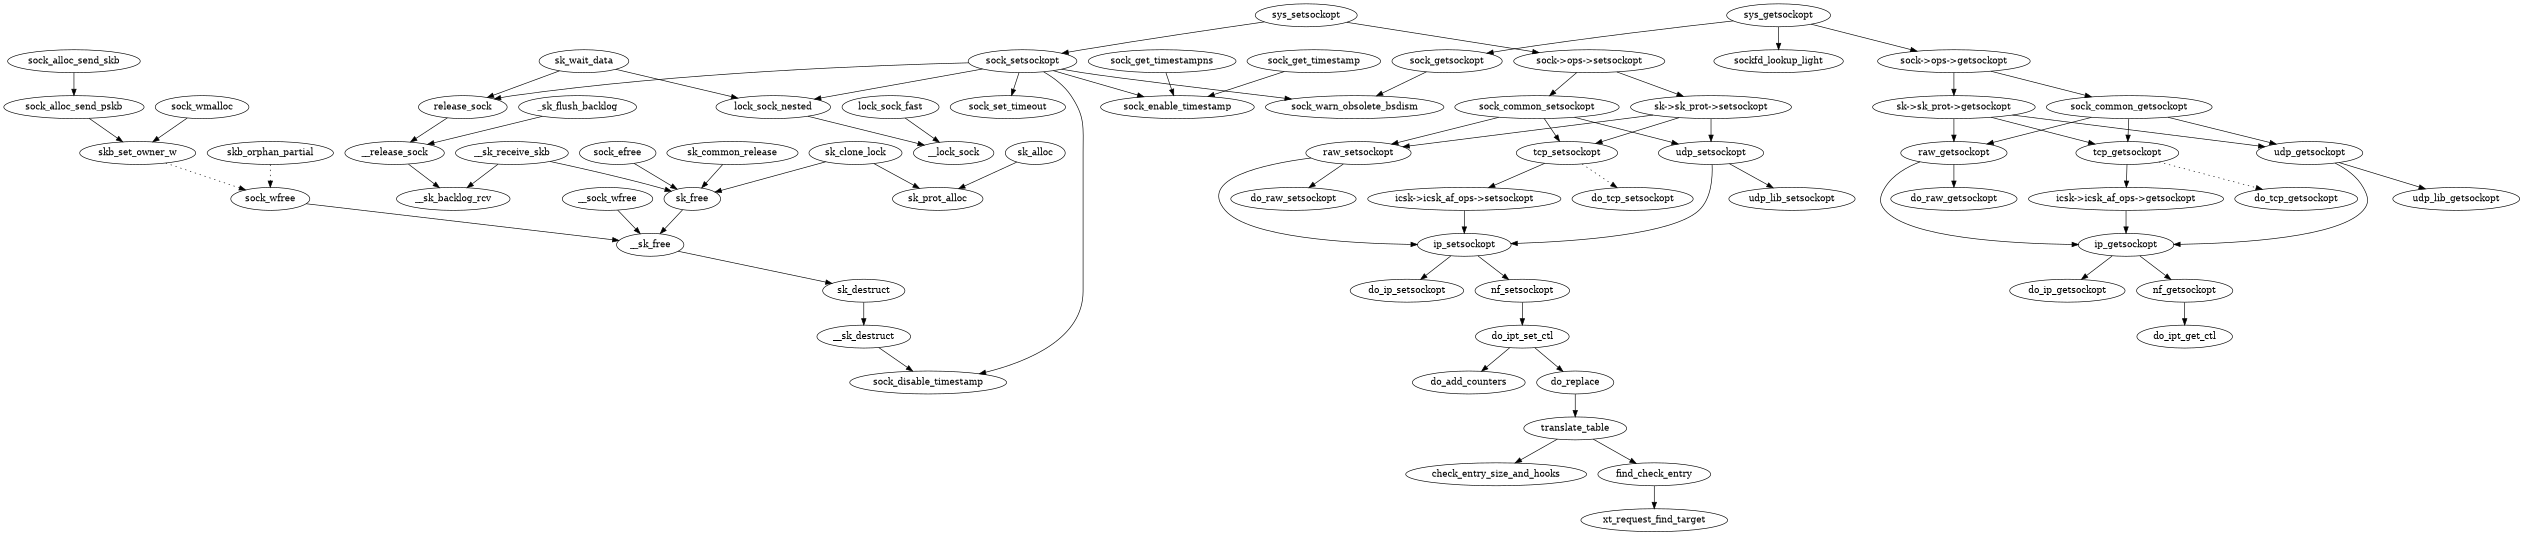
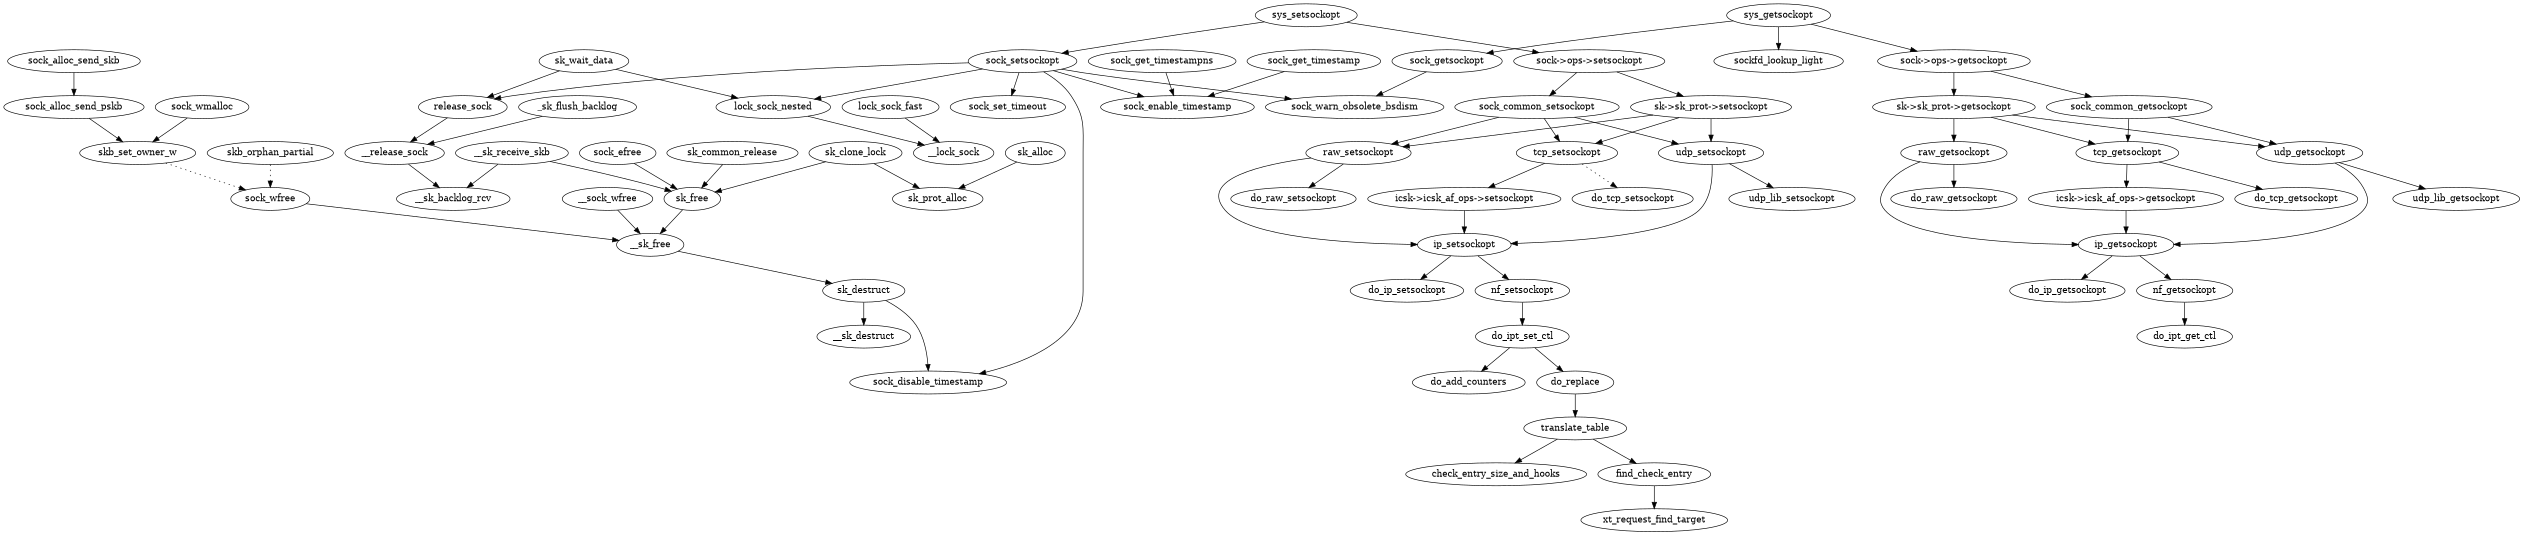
(2050, 128) -> none
(2208, 175) -> (2208, 175)
(893, 358) -> (917, 326)
